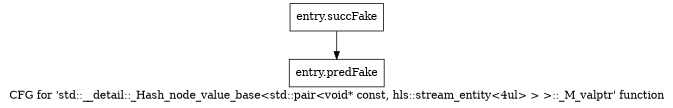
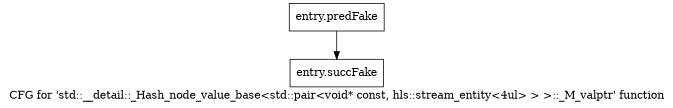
(337, 41) -> (337, 41)
